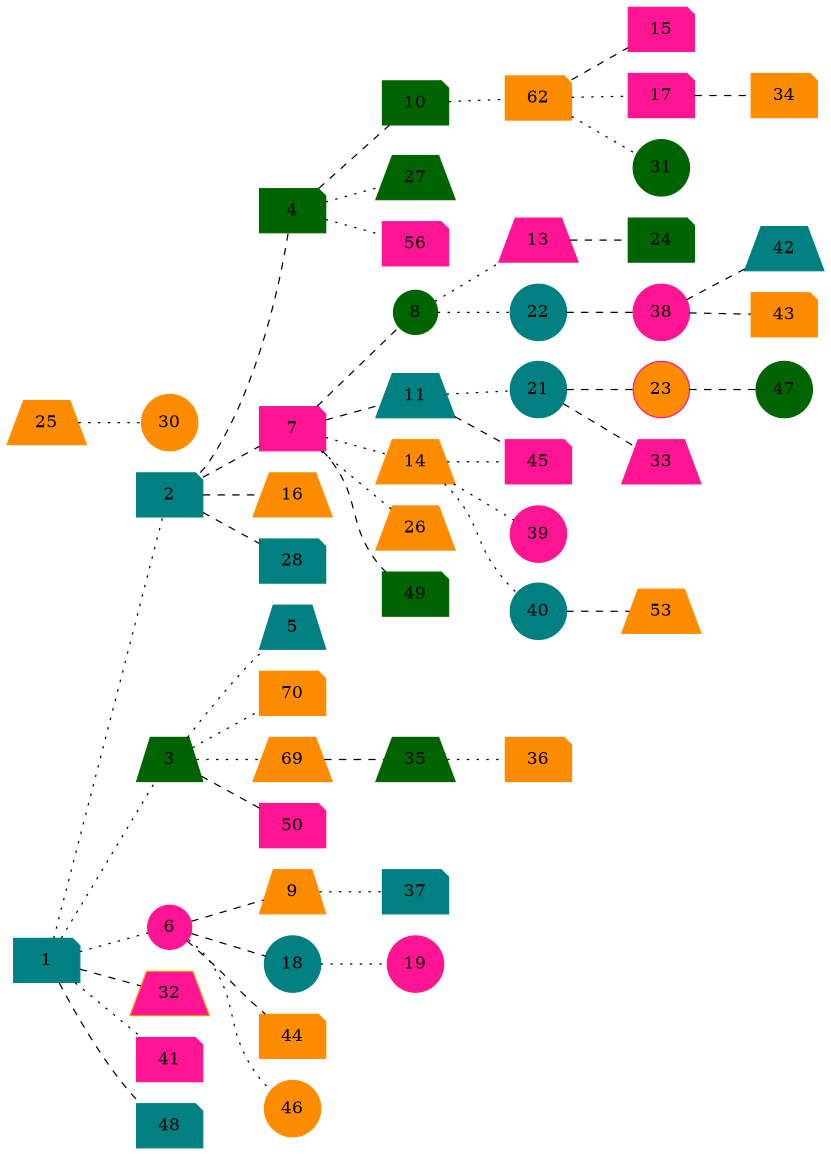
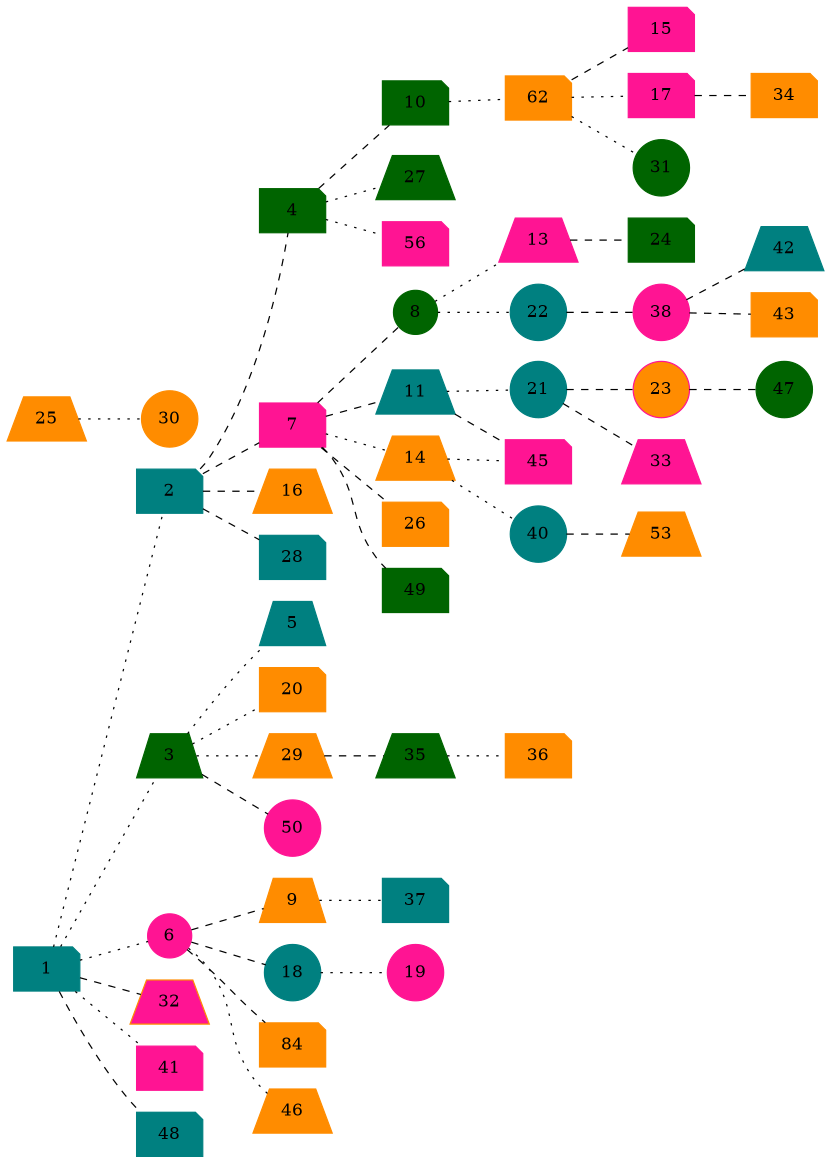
(356, 480) -> (354, 475)
(416, 528) -> (416, 524)
(538, 534) -> none
(293, 693) -> (293, 690)
(293, 760) -> (293, 756)
(293, 826) -> (293, 828)
(293, 1036) -> (293, 1045)
(293, 1109) -> (293, 1111)
